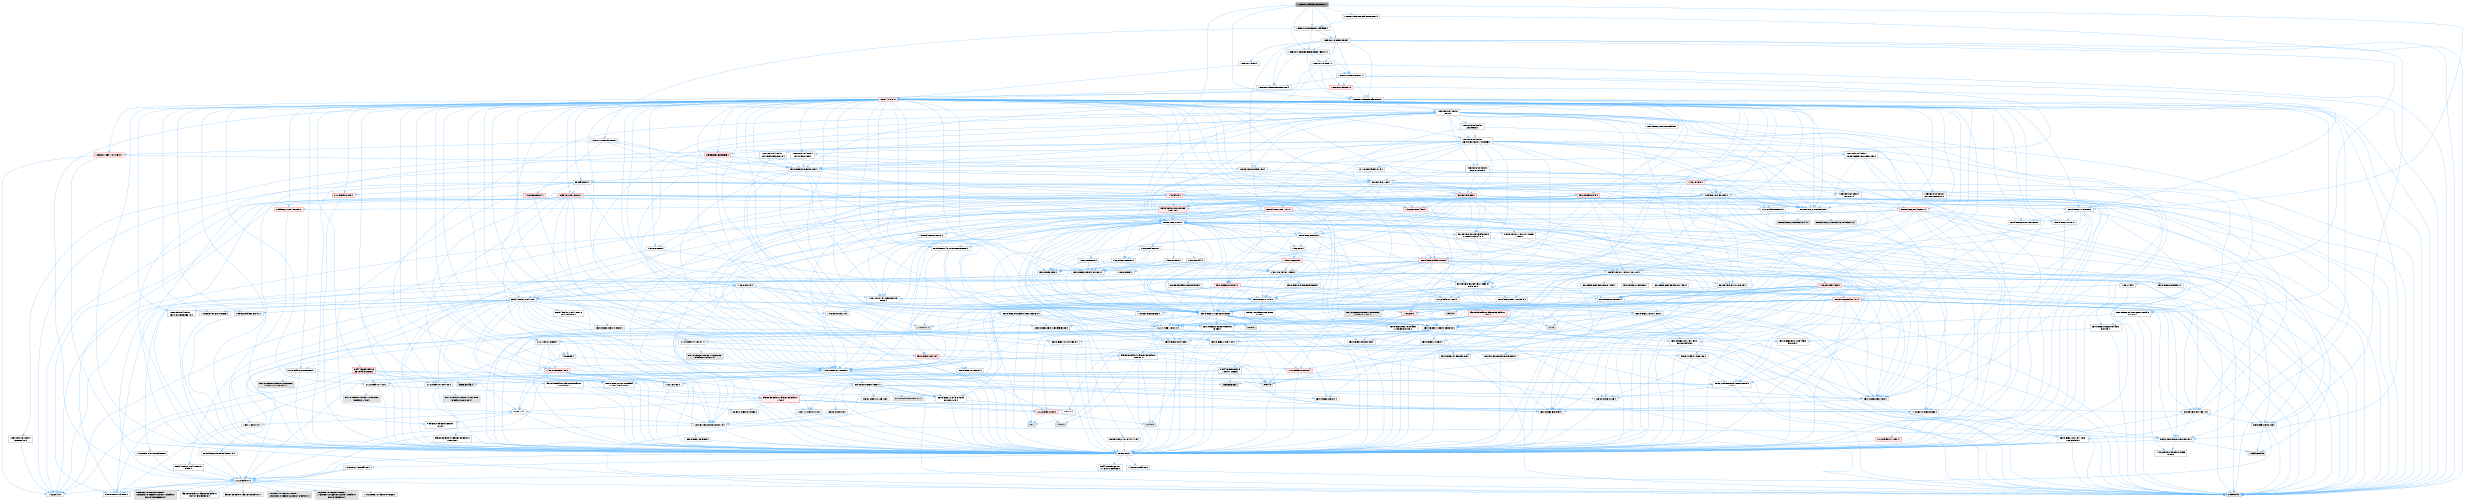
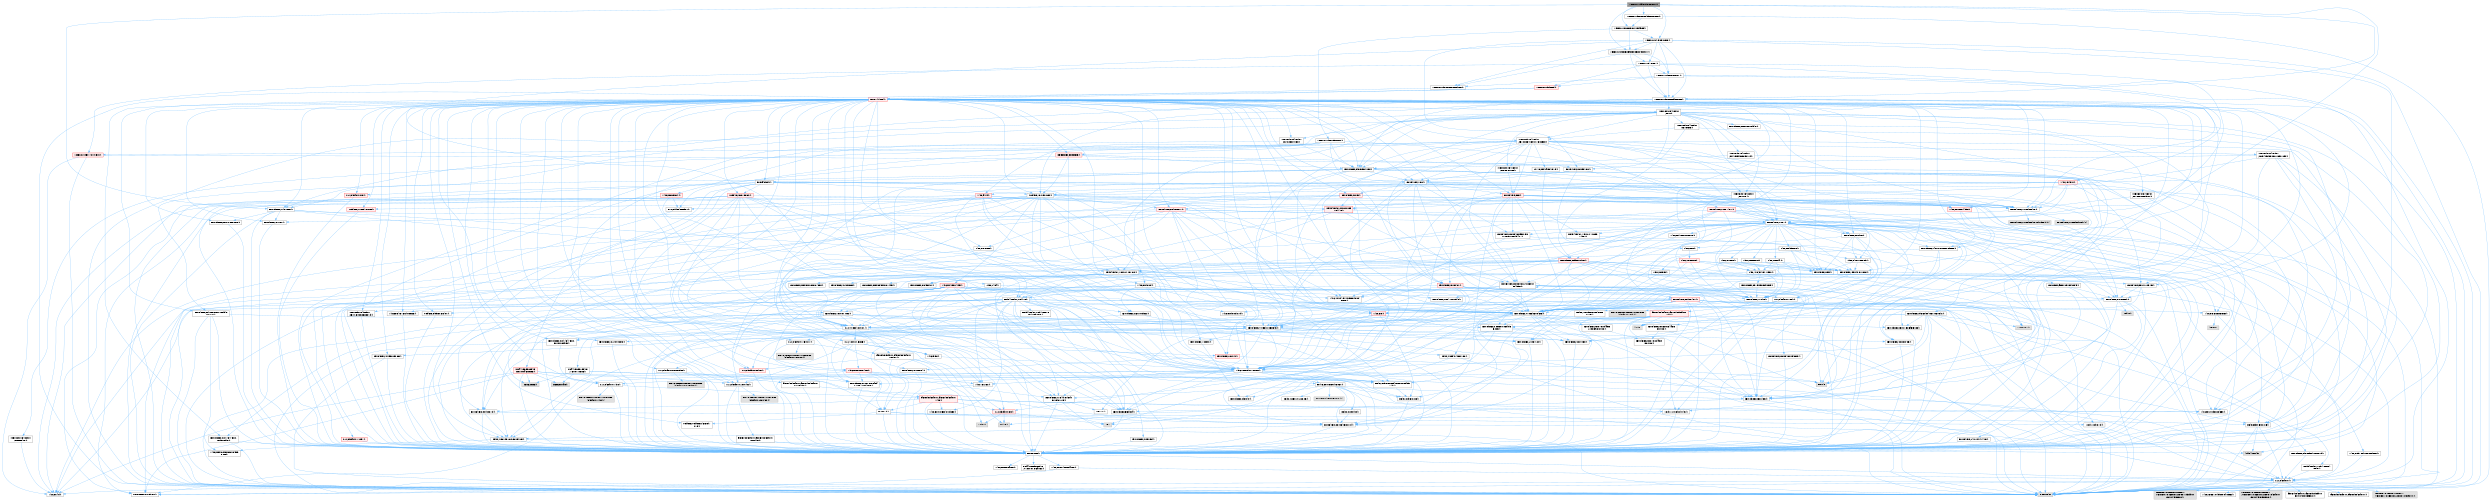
(1249, 64) -> none
(1091, 169) -> (1355, 178)
none -> (1290, 243)
(1971, 278) -> none
(637, 292) -> (1122, 297)
none -> (2333, 303)
(1958, 484) -> (2098, 327)
